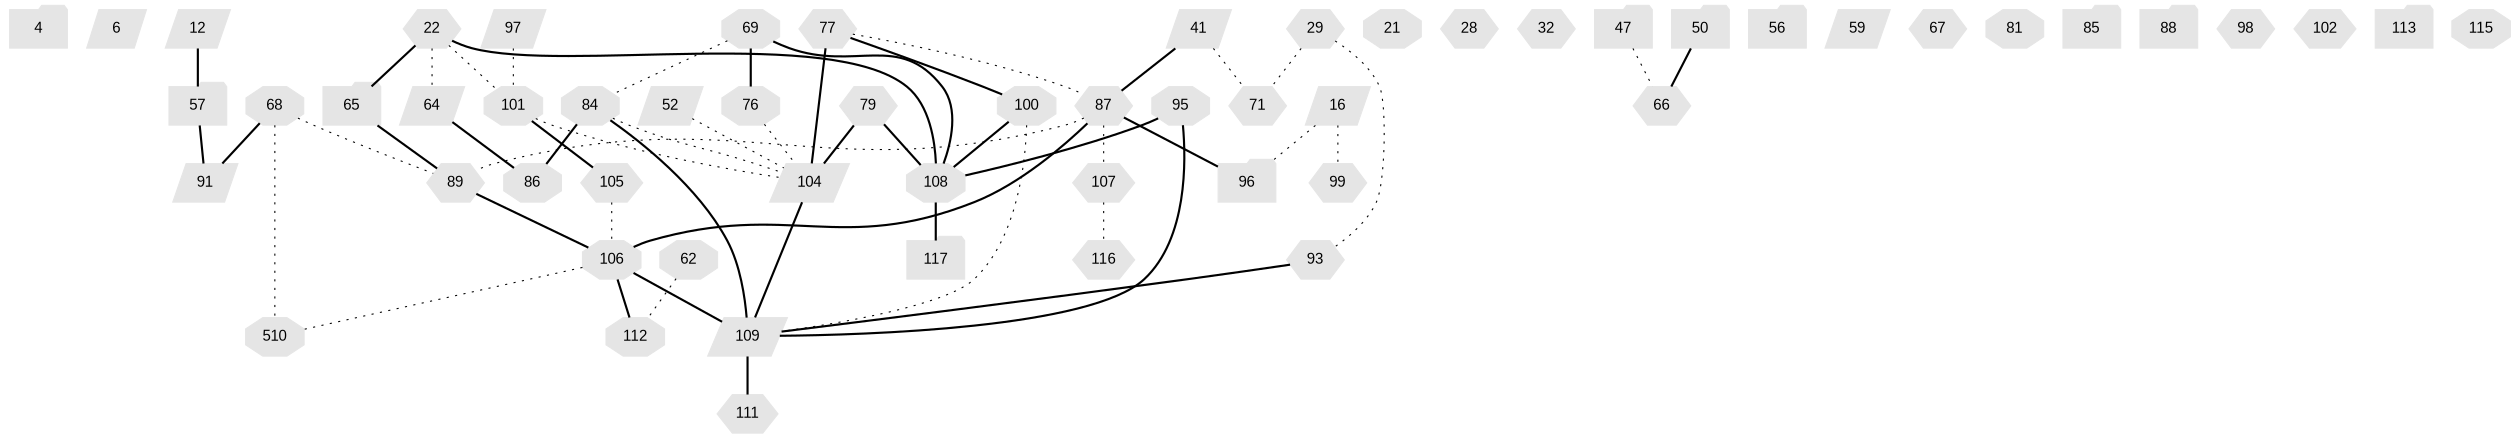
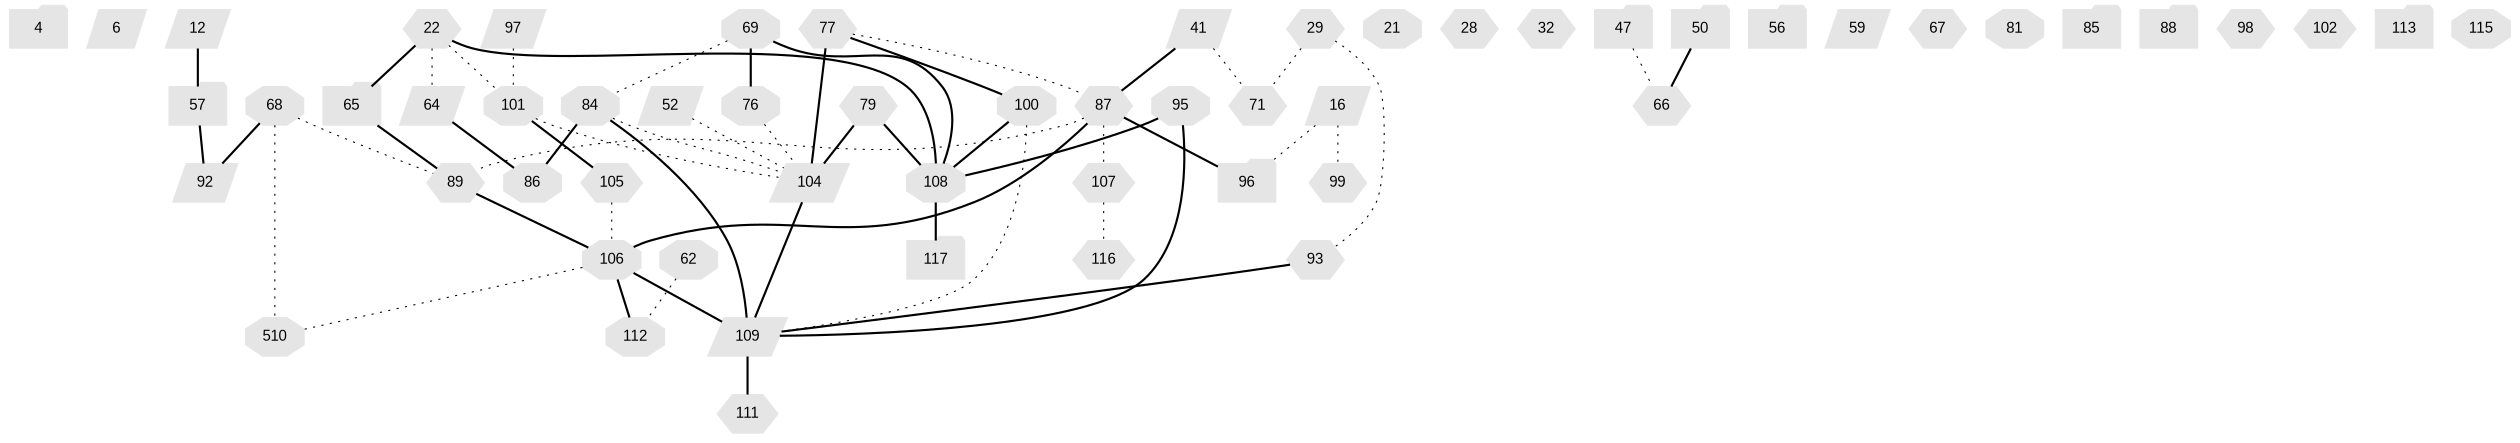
(205, 183) -> (205, 183)
